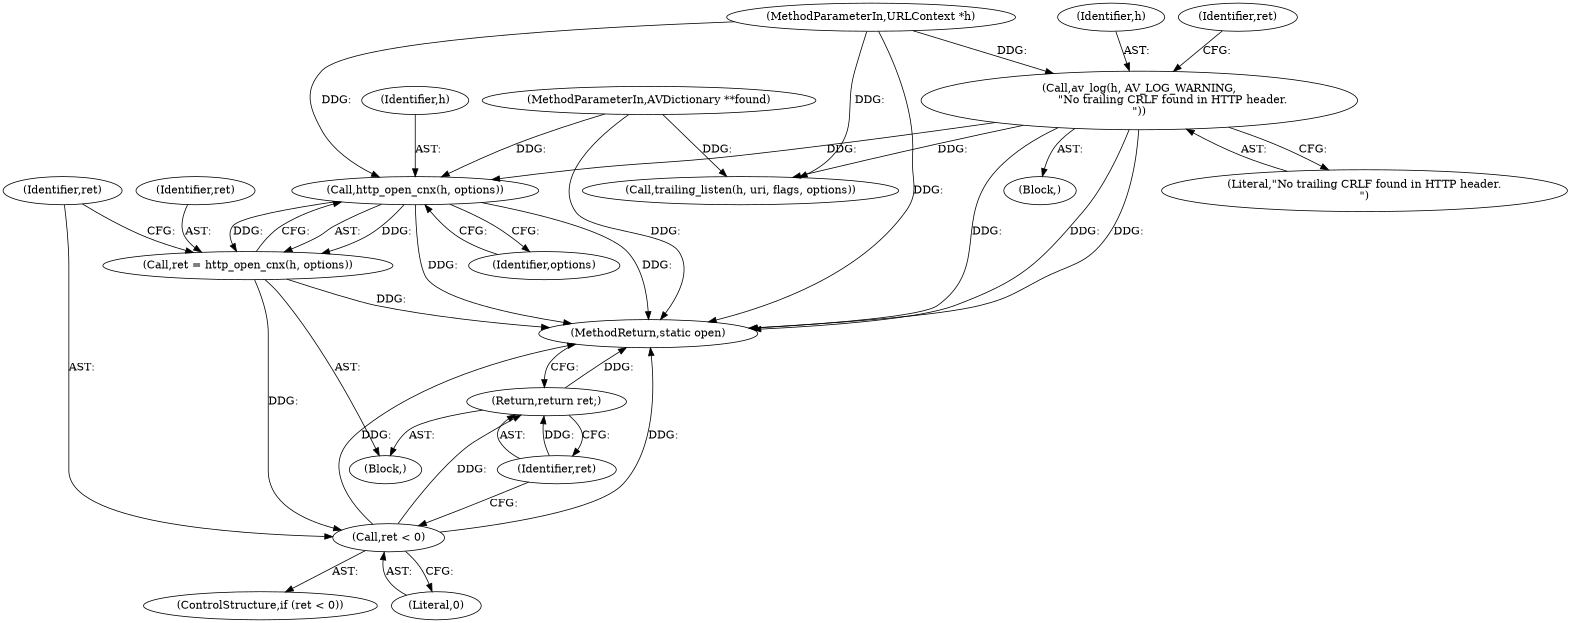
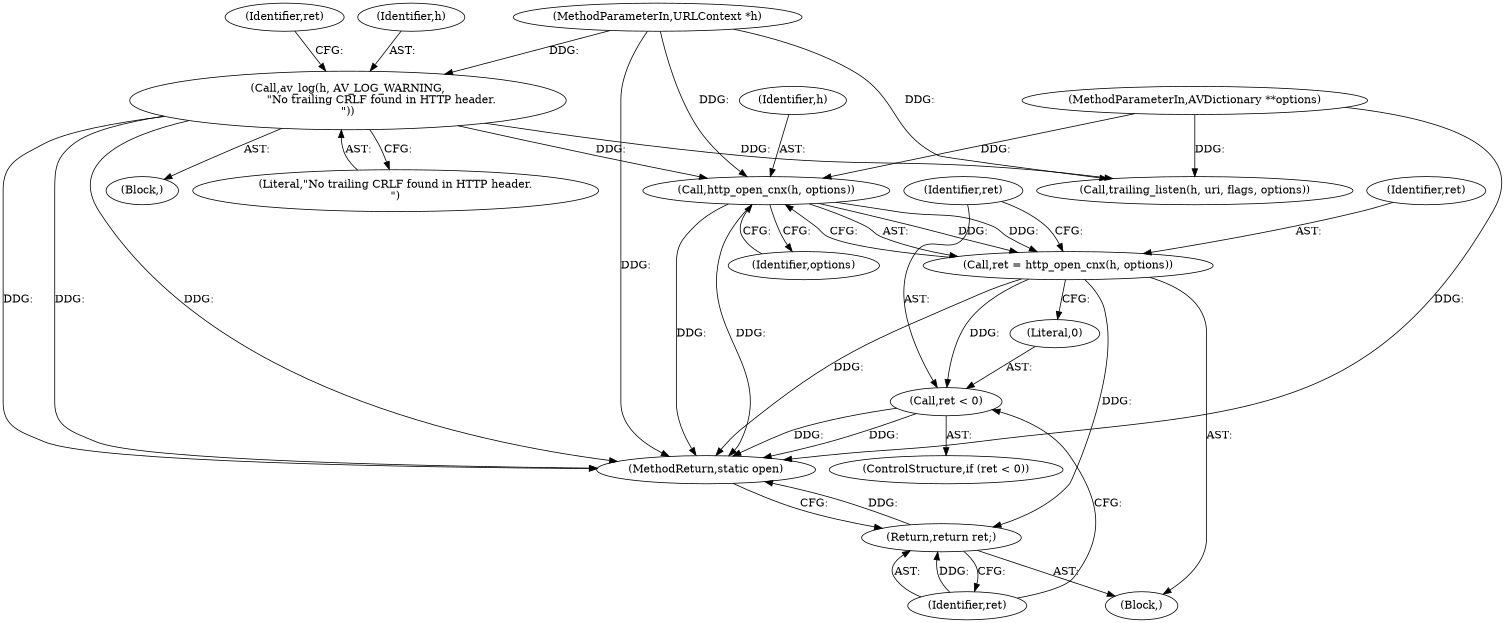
(649, 100) -> (1195, 100)
(449, 463) -> (1094, 420)
(419, 566) -> (1062, 296)
